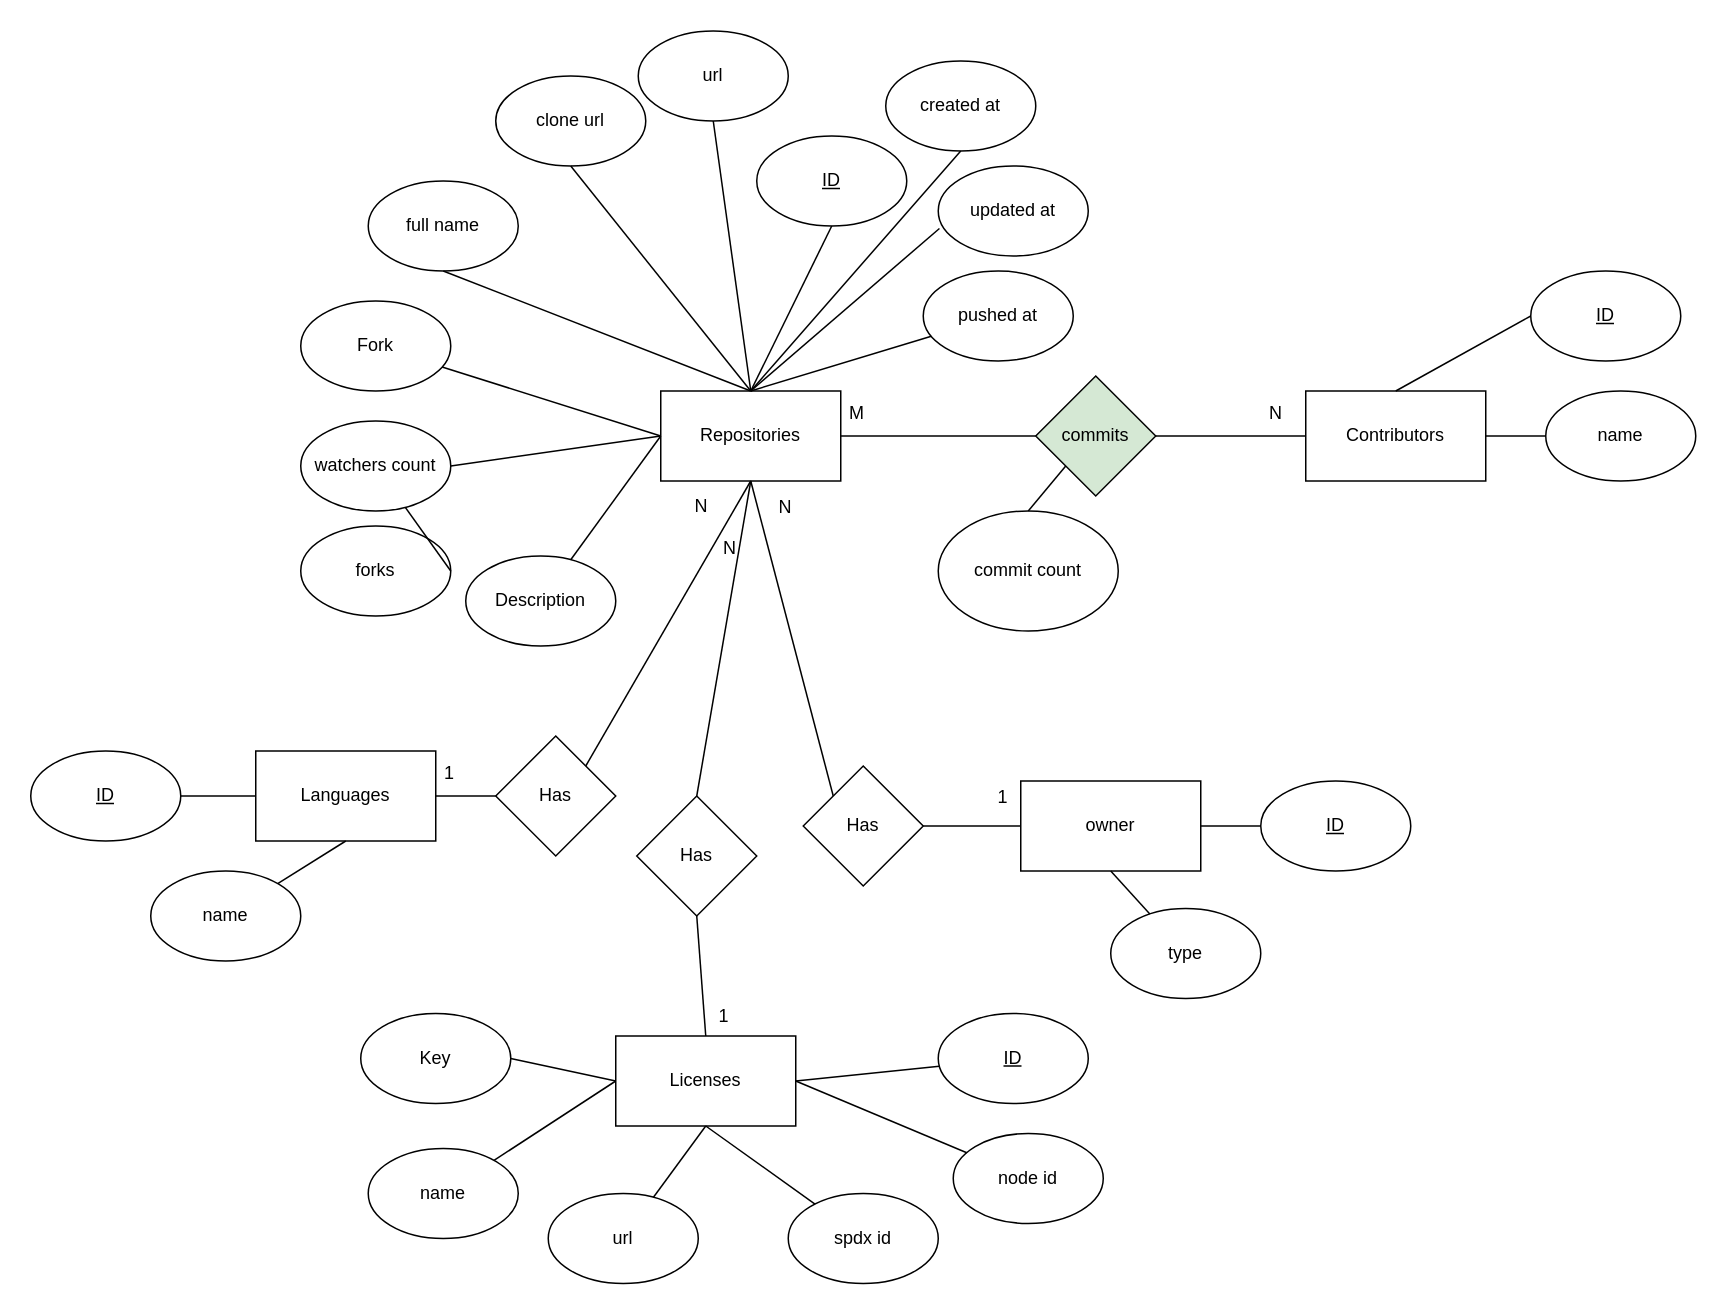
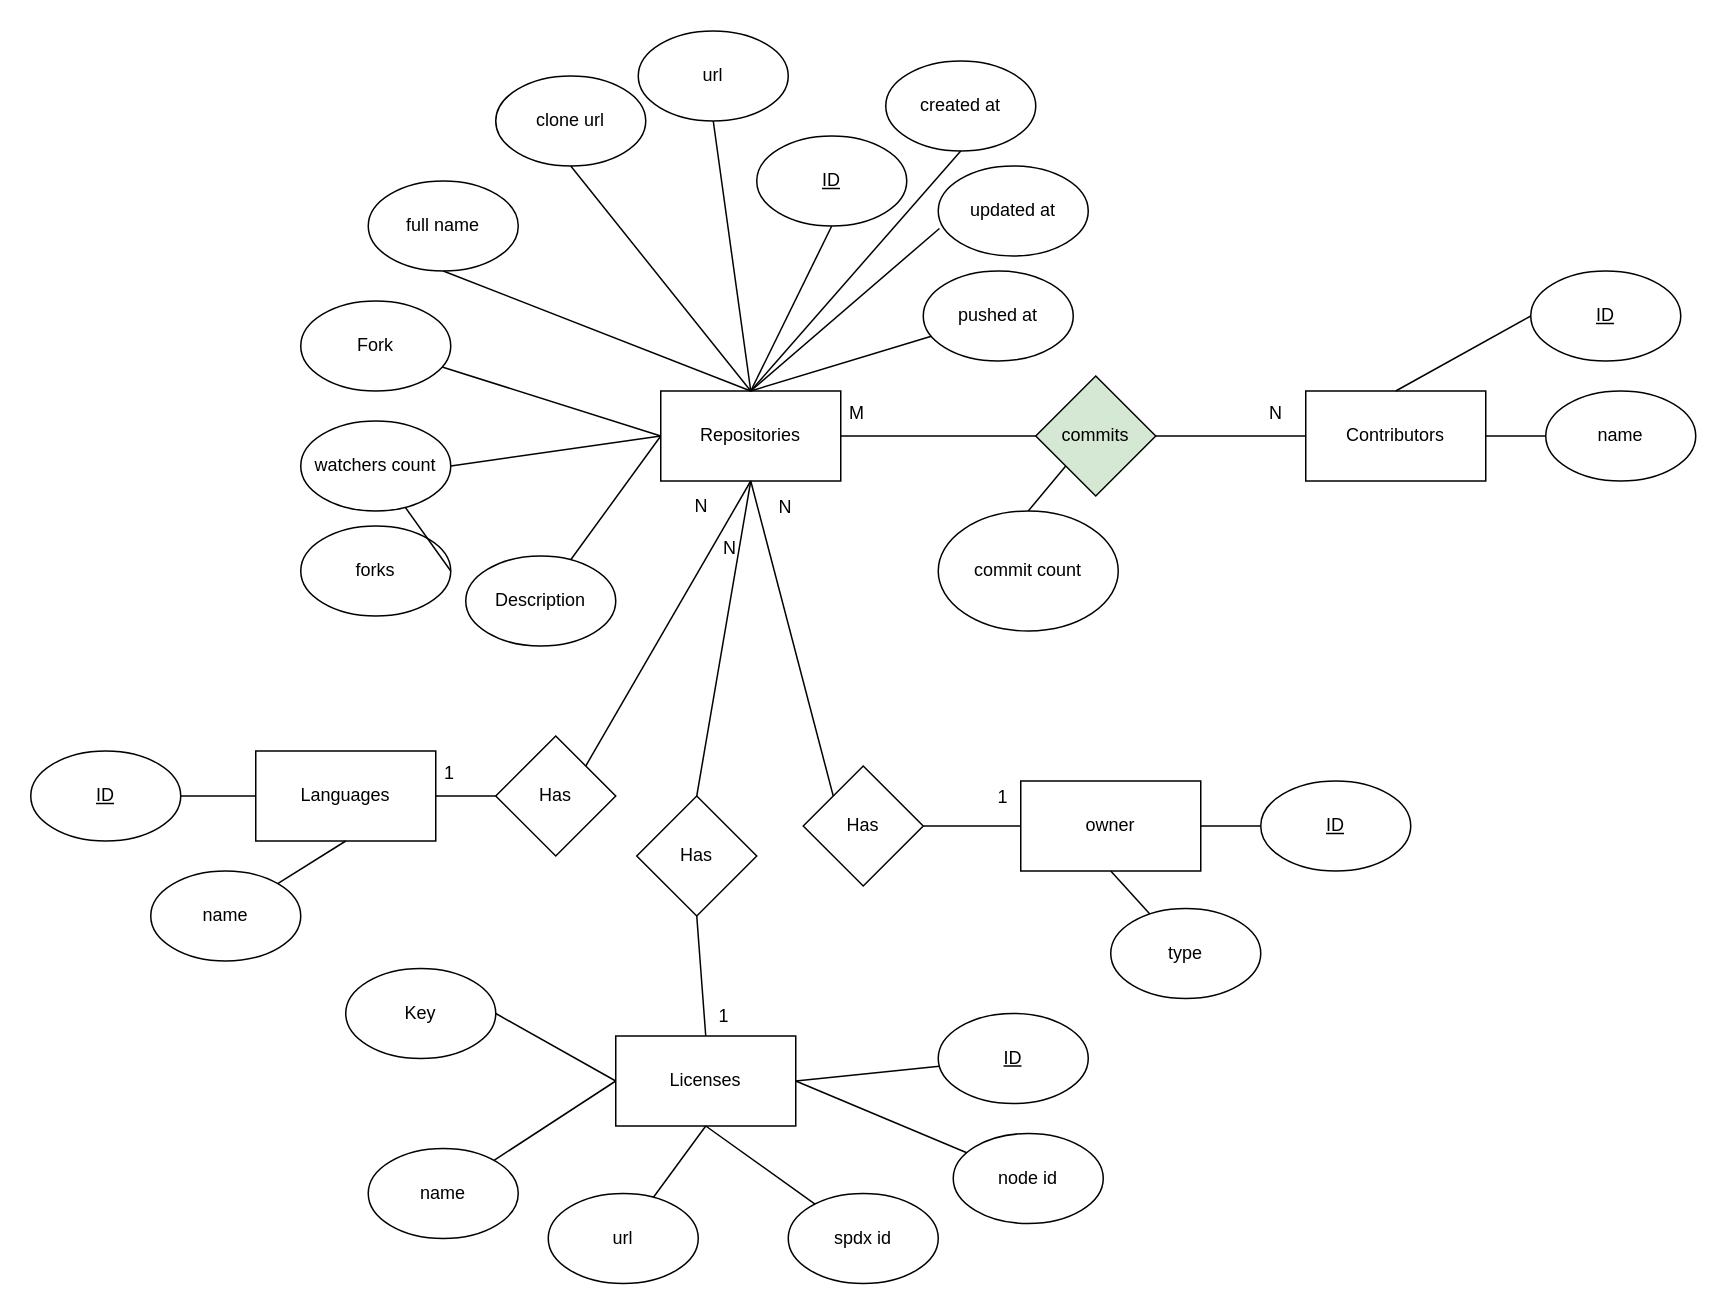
(436, 1058) -> (421, 1013)
